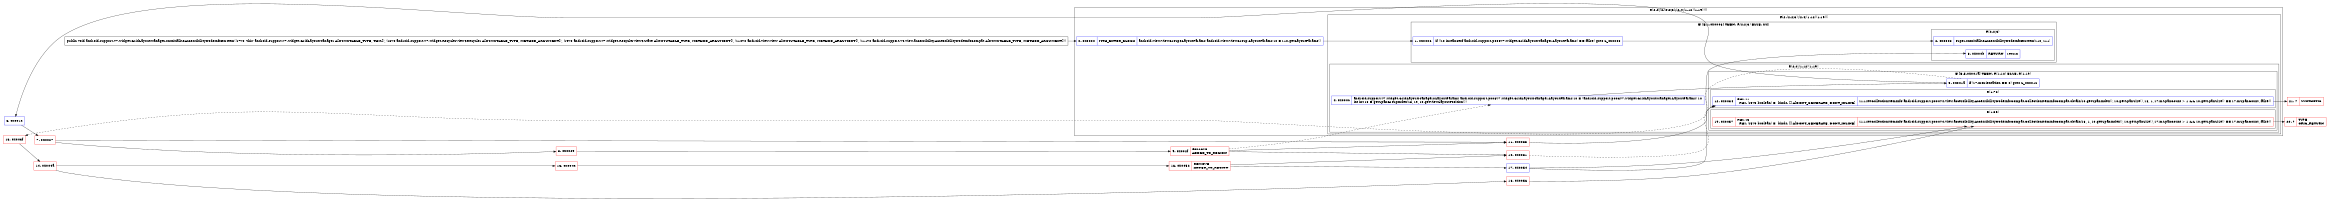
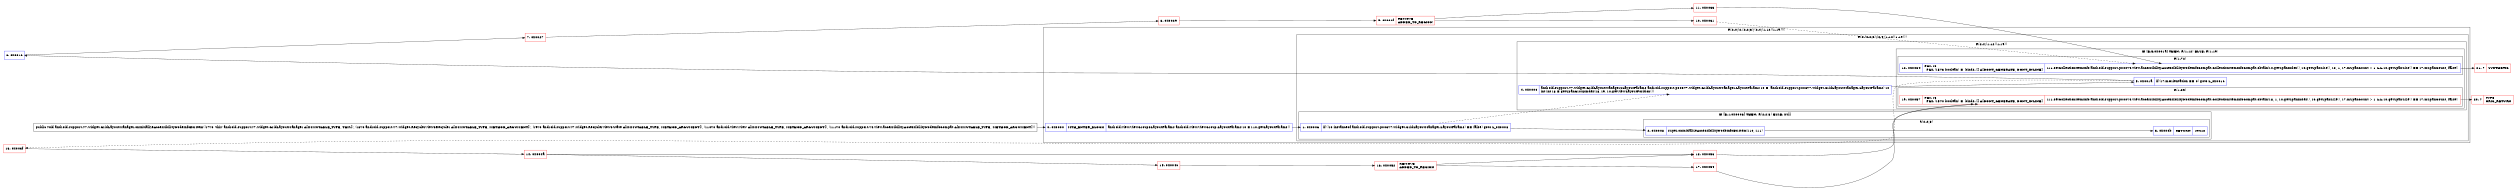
(1707, 76) -> (1958, 131)
(1744, 99) -> (1931, 66)
(1352, 130) -> (1559, 108)
(780, 141) -> none
(1367, 160) -> (1564, 159)
(1518, 168) -> (1705, 167)
